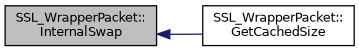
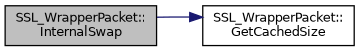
(186, 34) -> (173, 17)
